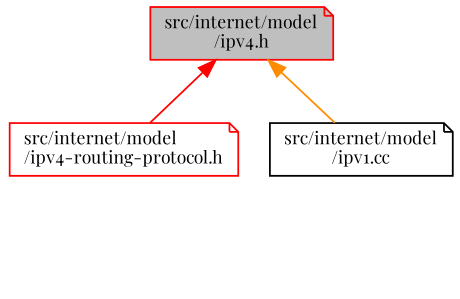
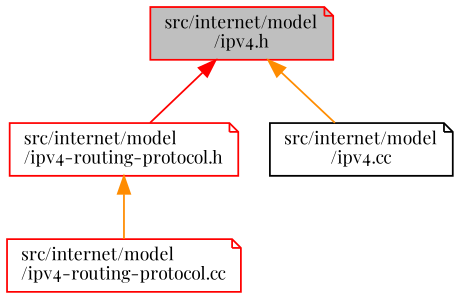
(361, 149) -> (361, 149)
none -> (124, 266)
